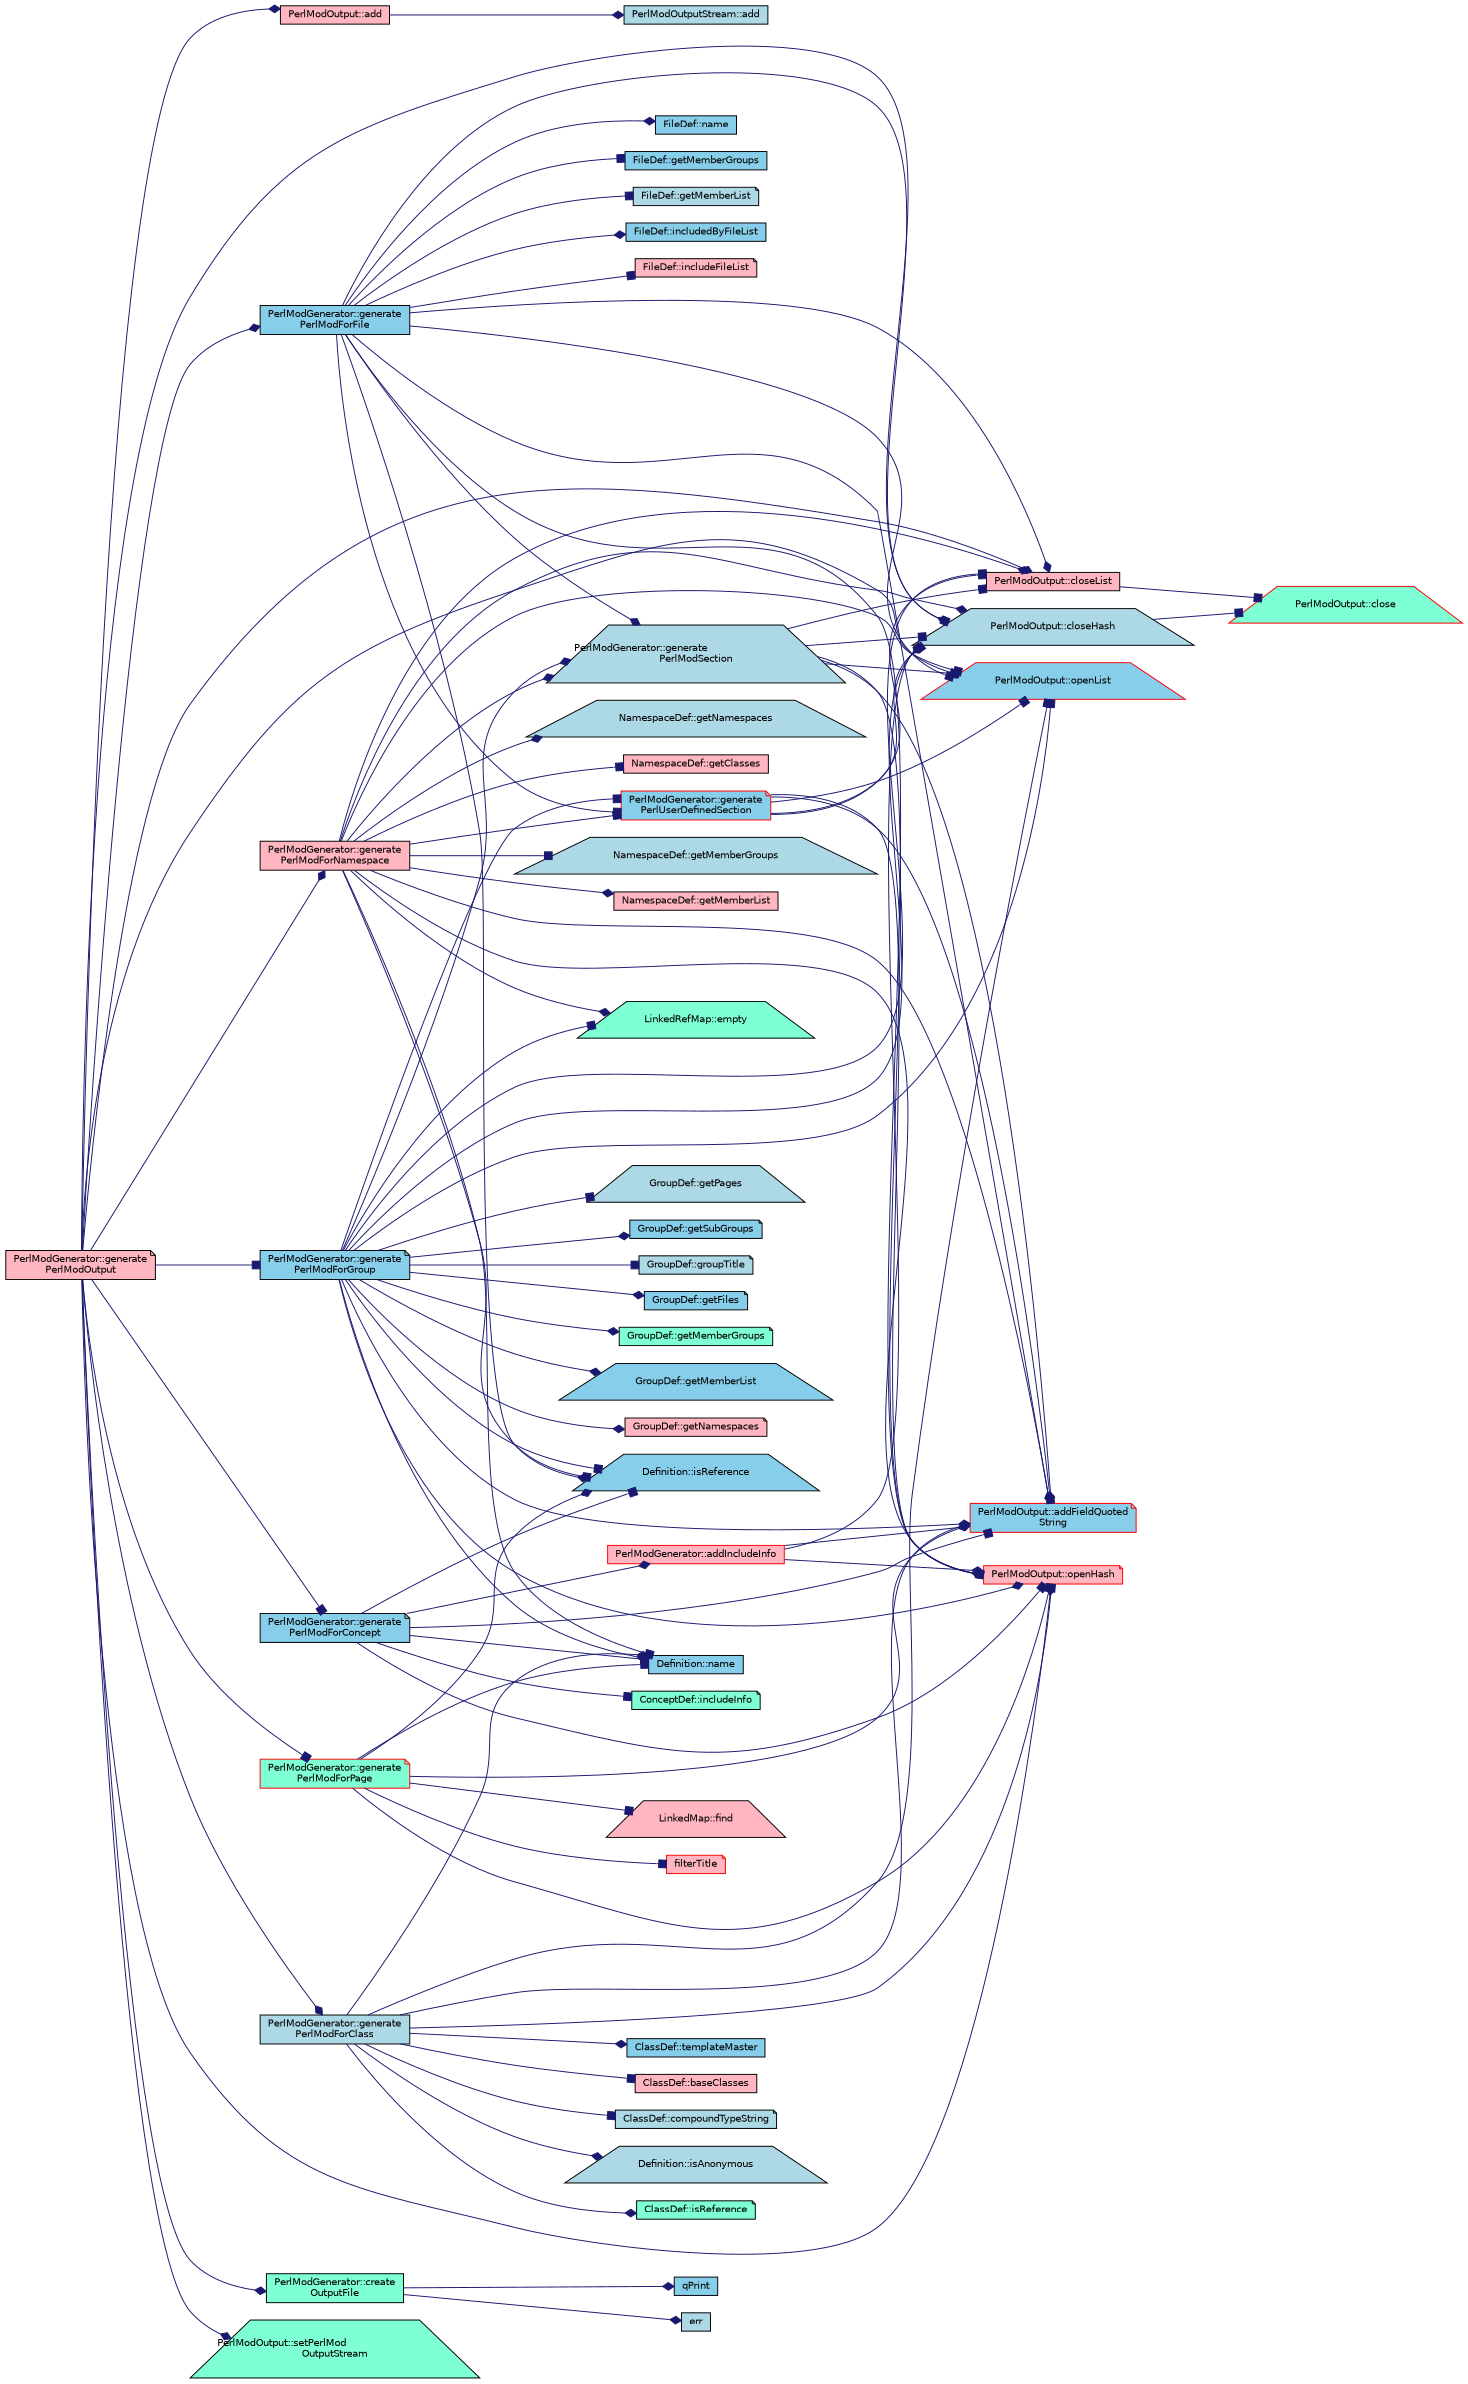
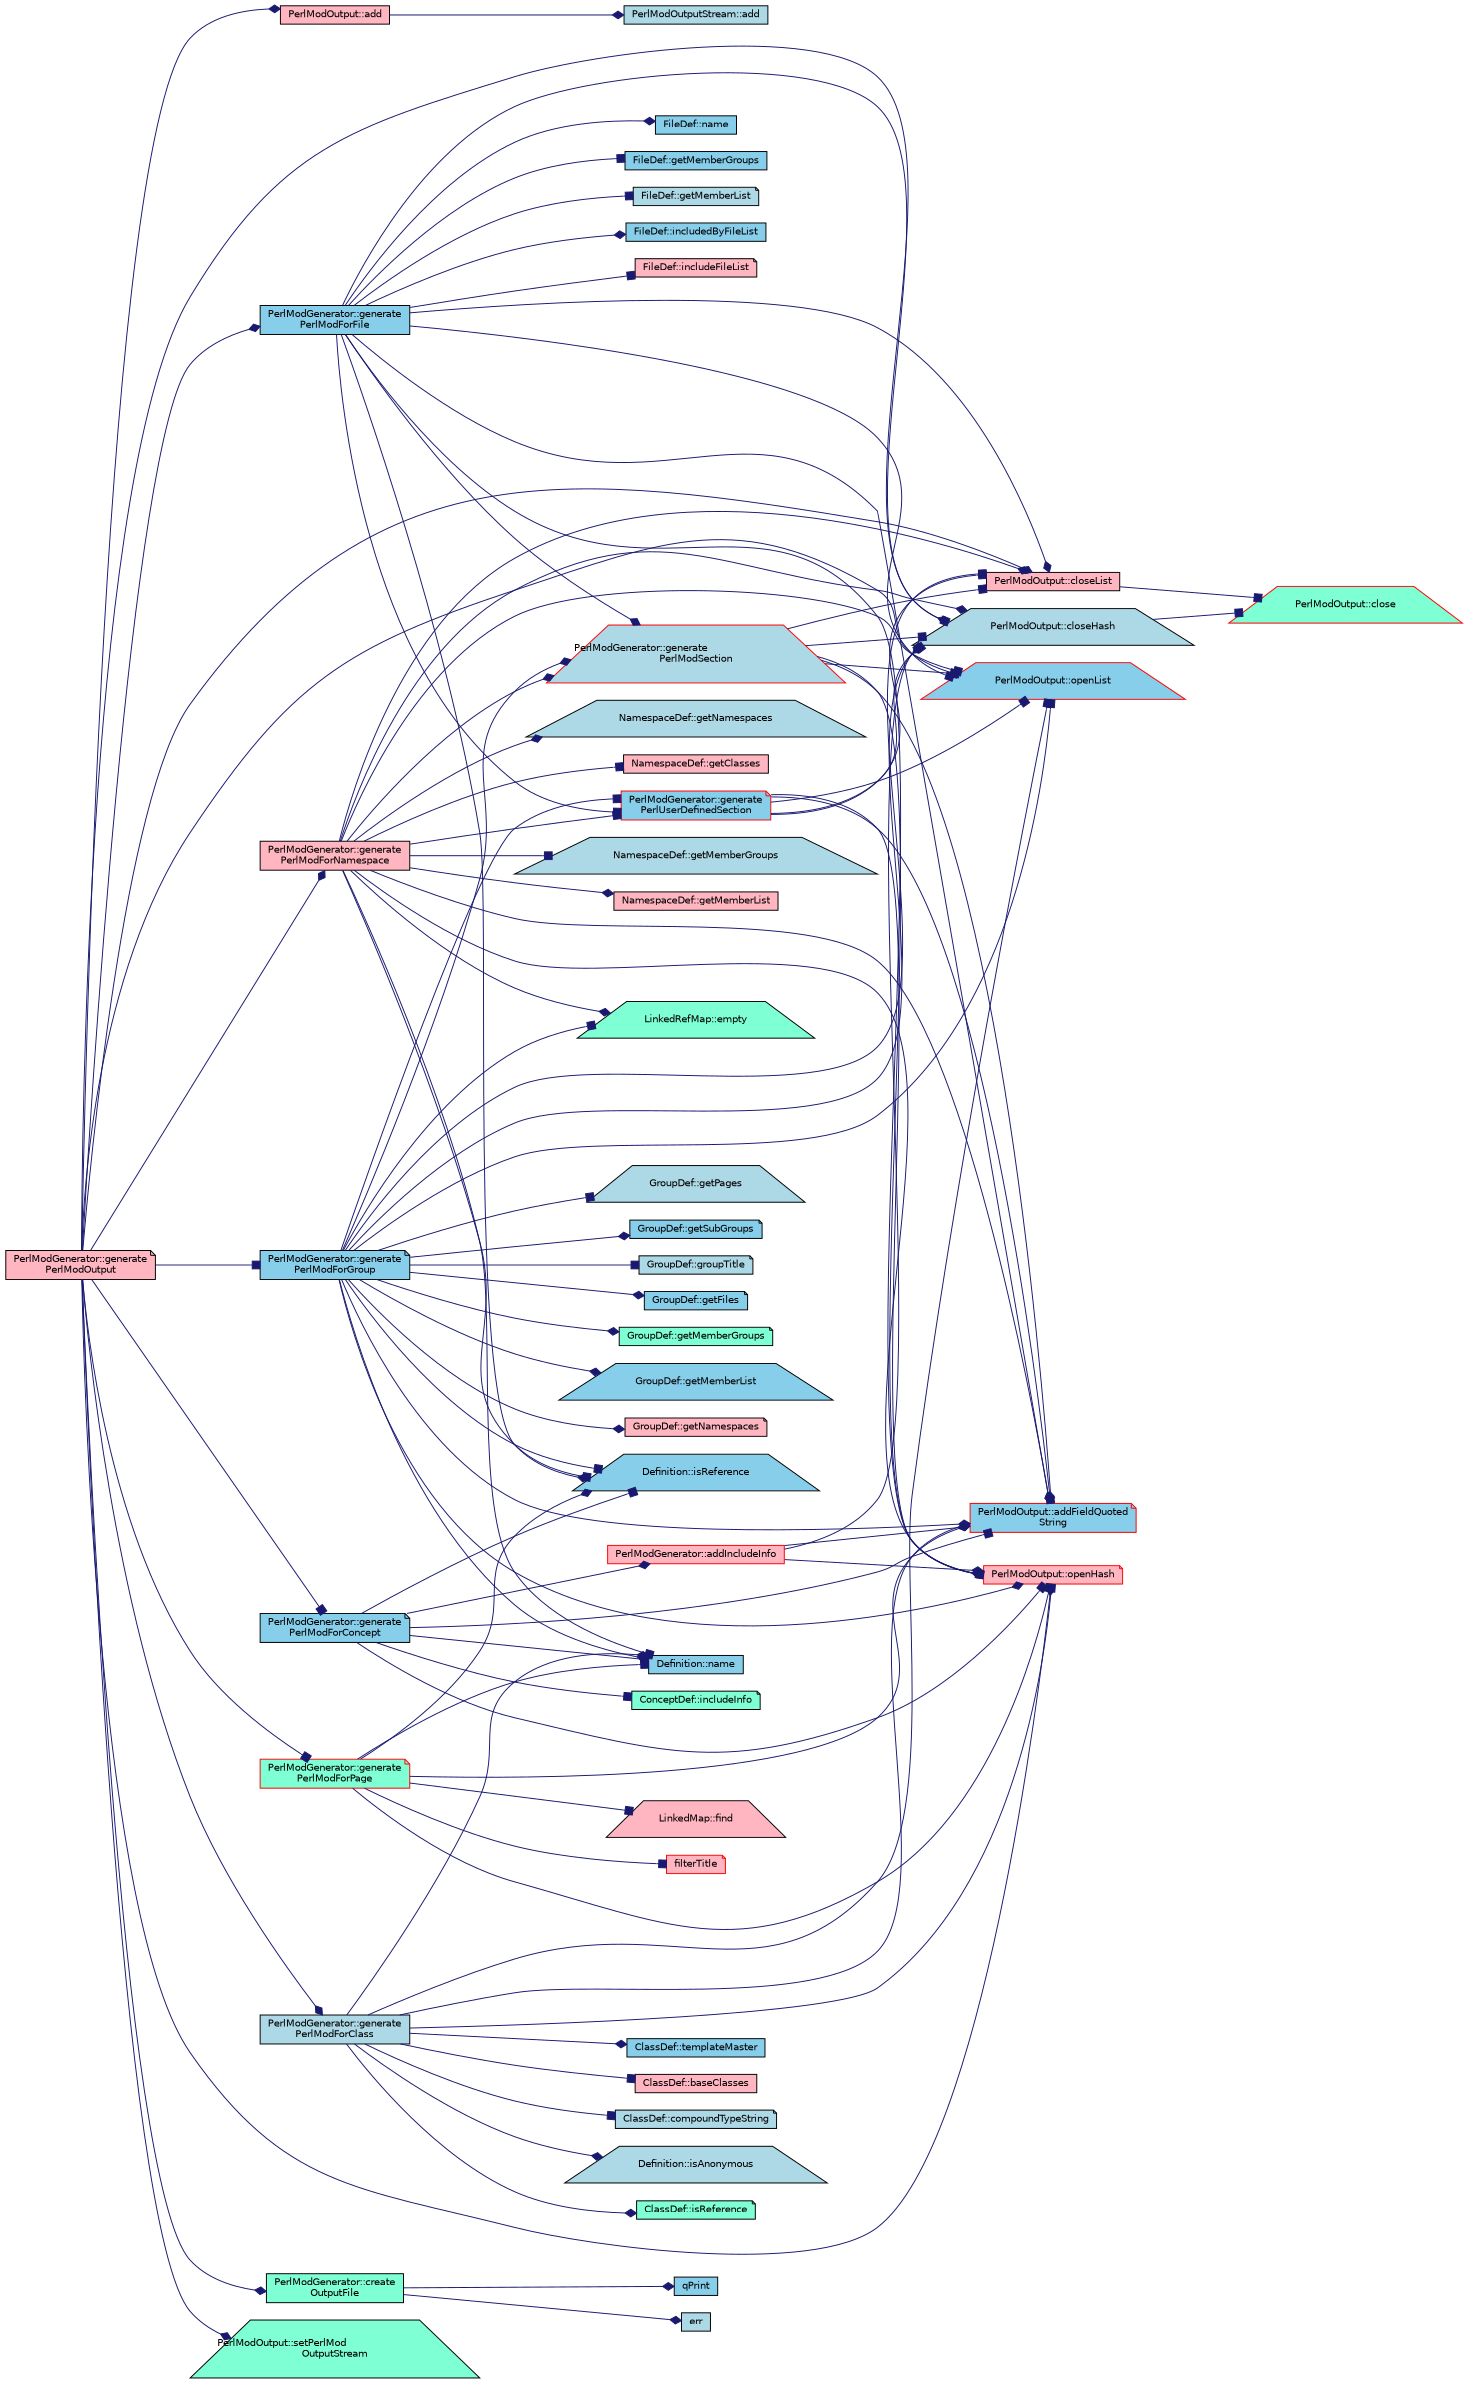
(696, 654) -> (696, 654)
